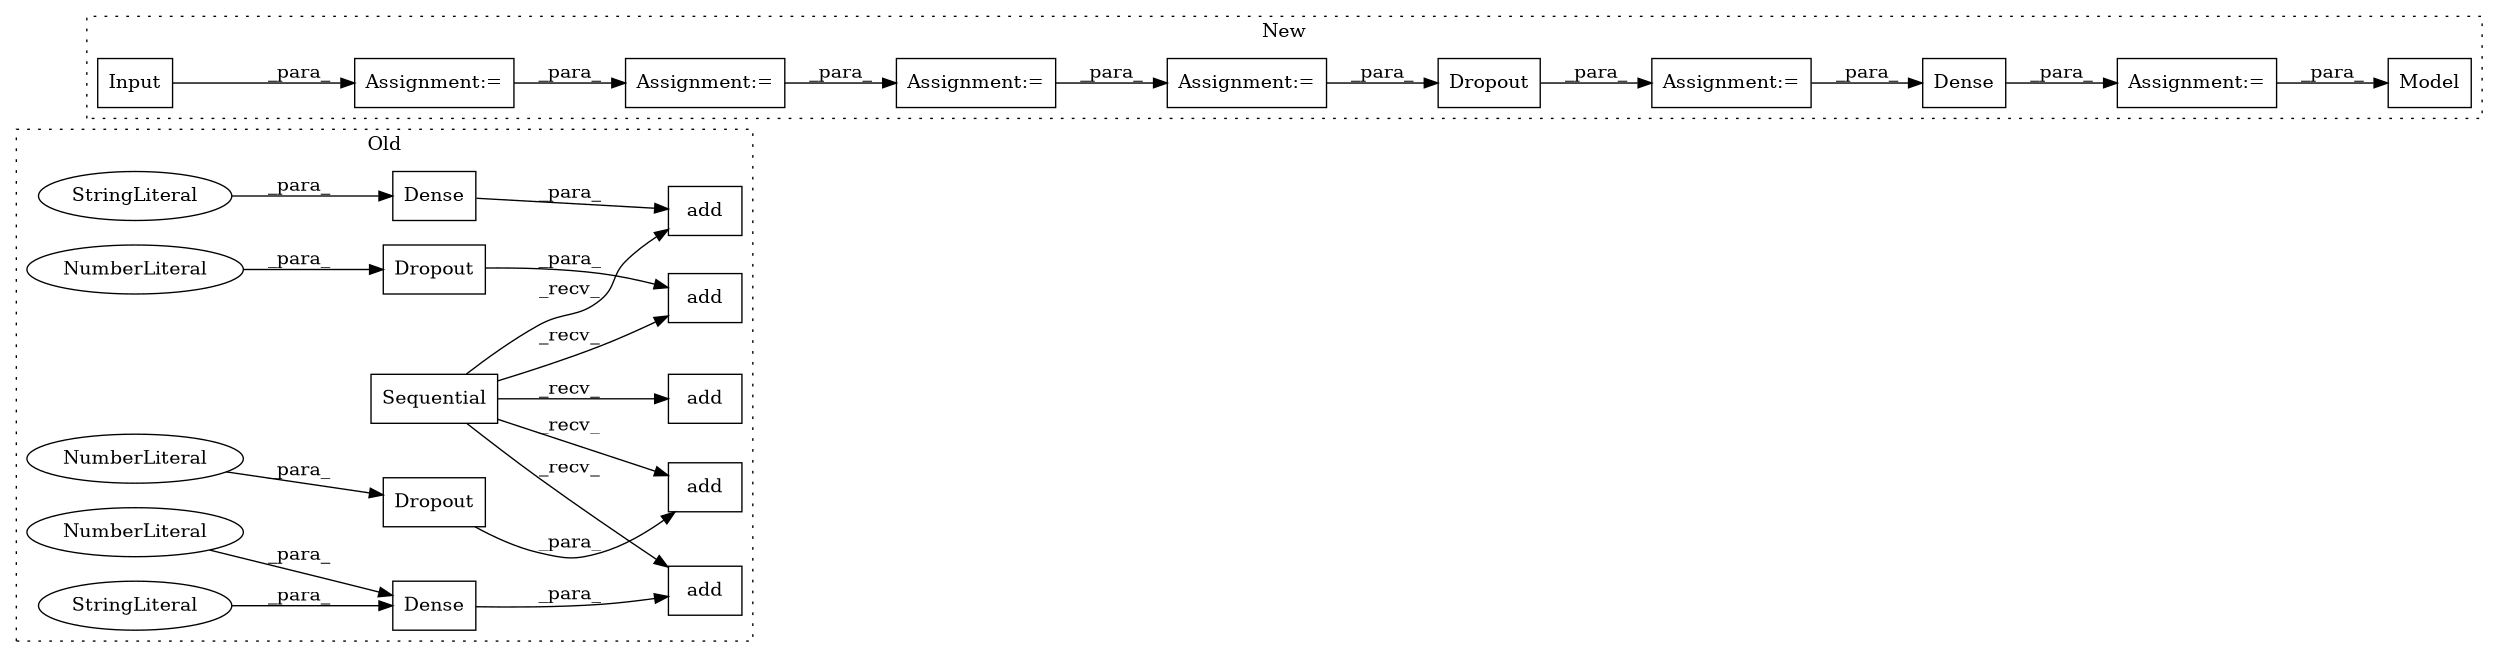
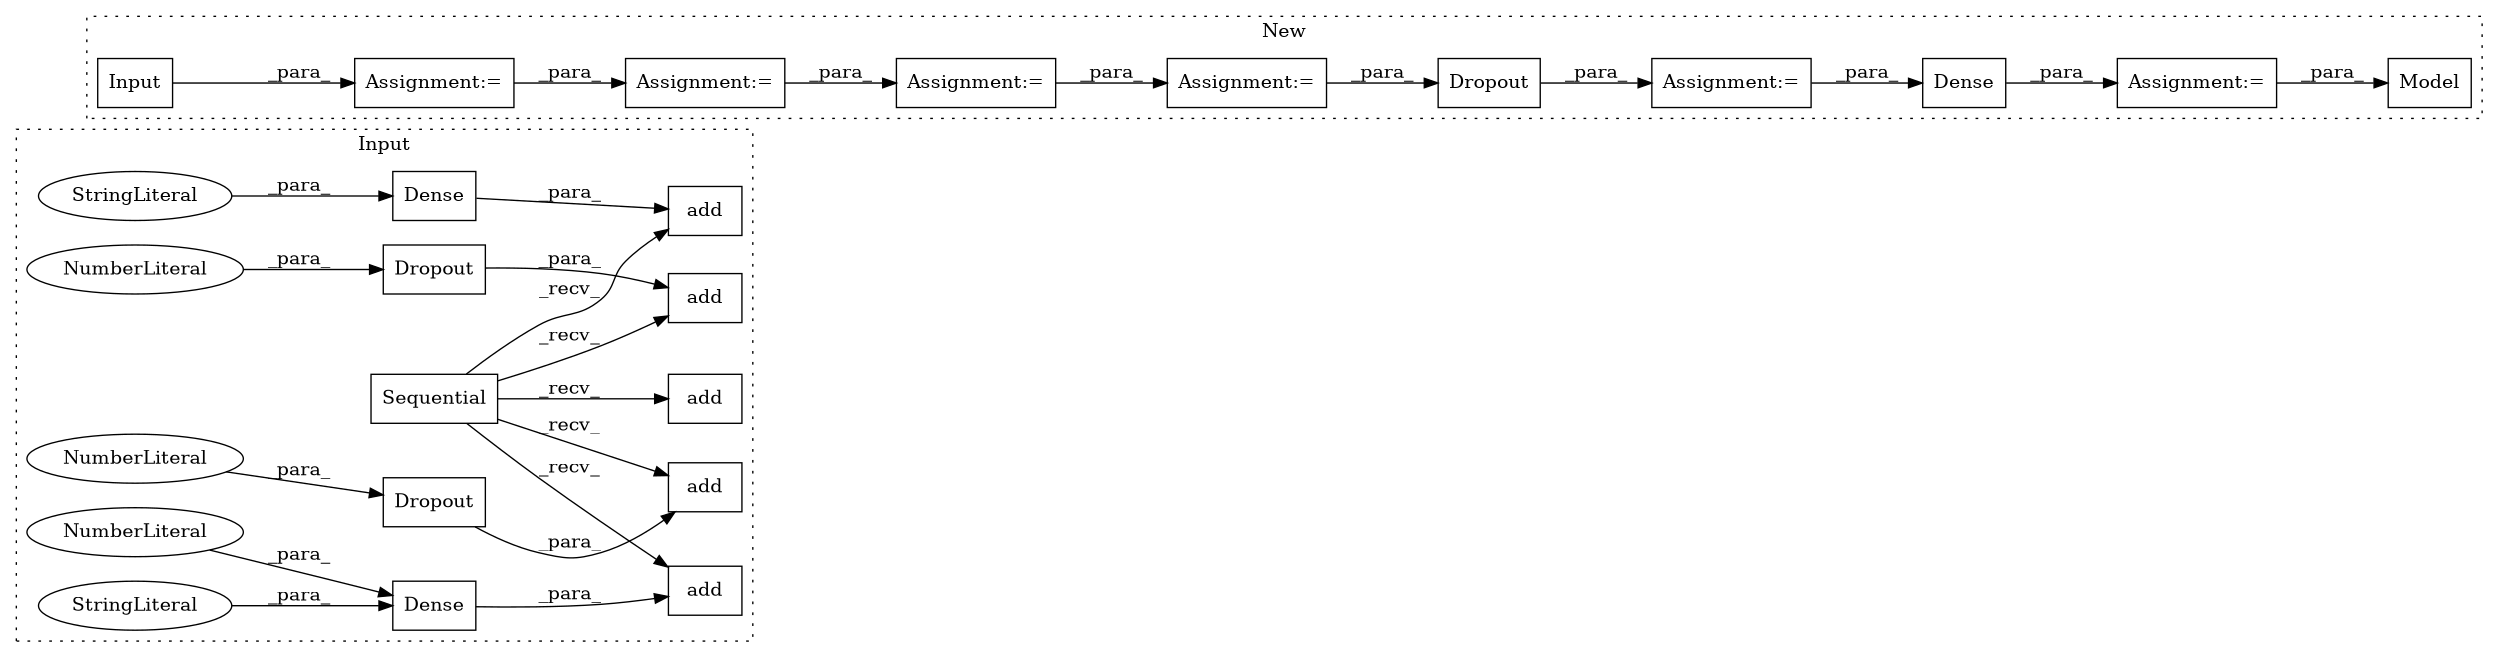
(385, 145) -> (385, 145)
